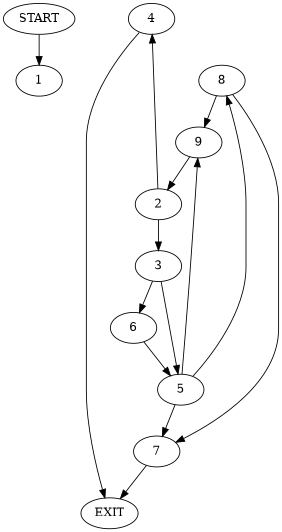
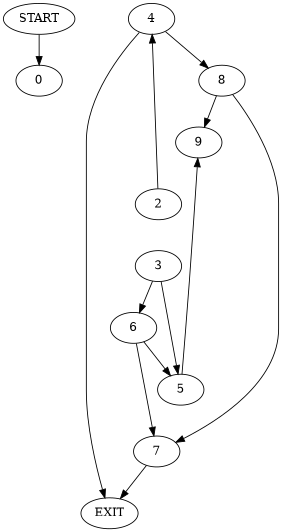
(39, 81) -> (39, 81)
(181, 170) -> none
(158, 231) -> none
(246, 247) -> (183, 47)
(170, 417) -> (144, 385)
